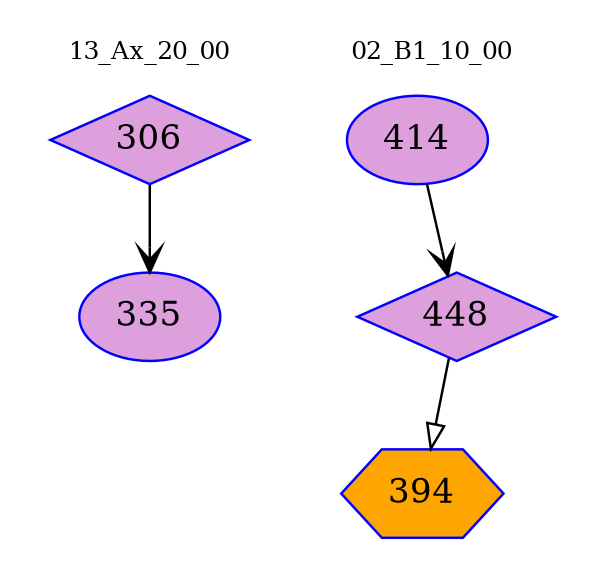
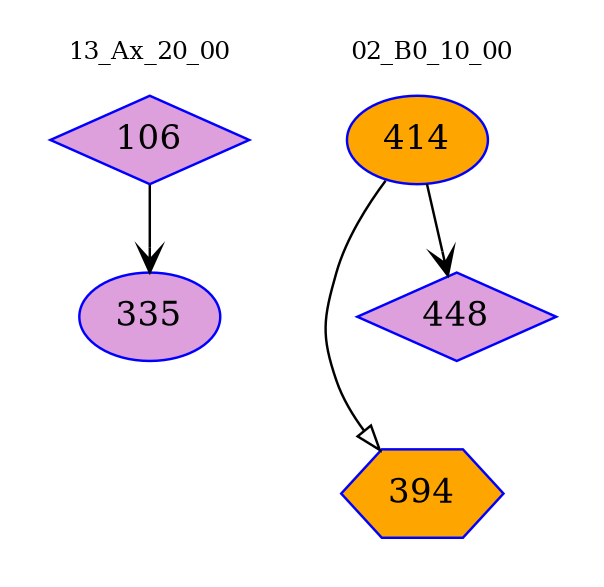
(432, 53) -> (432, 53)
(150, 140) -> (150, 140)
(417, 140) -> (417, 140)
(442, 391) -> (329, 303)
